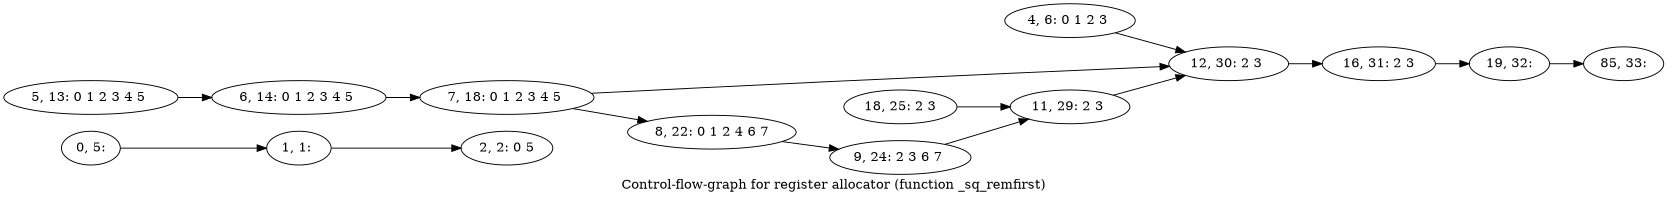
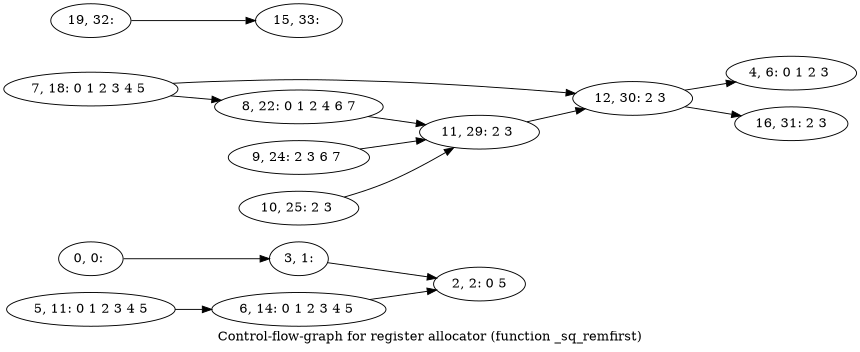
(1146, 41) -> (706, 87)
(1448, 64) -> none
(1624, 64) -> (299, 21)
(91, 98) -> (91, 309)
(398, 98) -> (398, 295)
(900, 107) -> (299, 208)
(806, 145) -> (392, 120)
(91, 148) -> (91, 259)
(299, 148) -> (299, 259)
